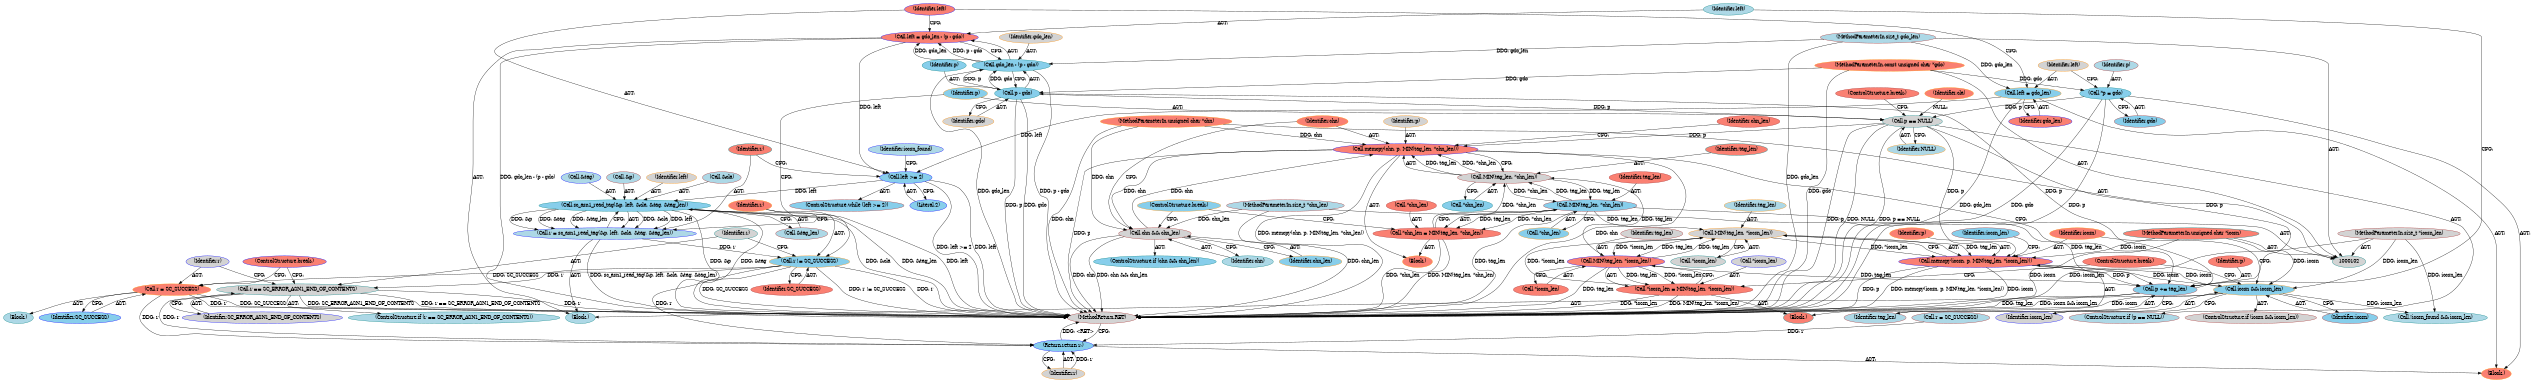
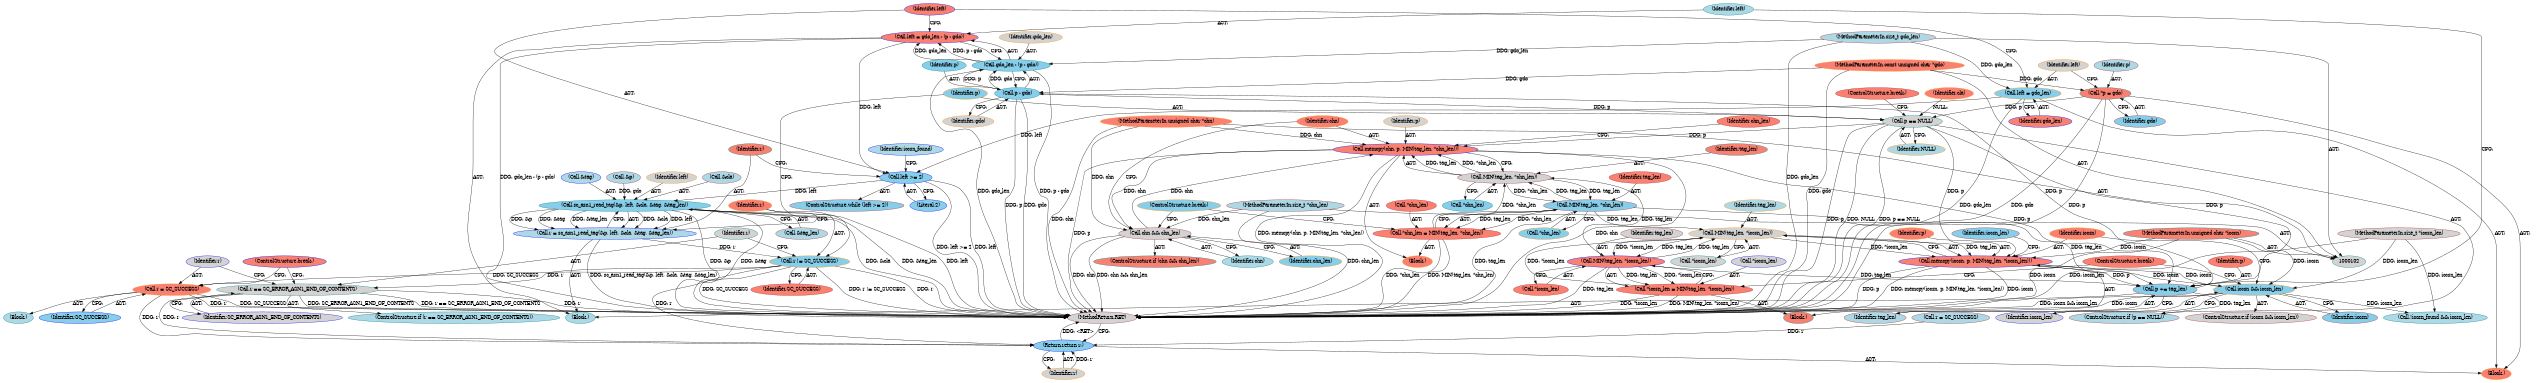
(2105, 93) -> (2105, 93)
(630, 192) -> (630, 192)
(2022, 220) -> (2022, 220)
(2362, 244) -> none
(1155, 262) -> (1155, 262)
(1641, 313) -> (2209, 308)
